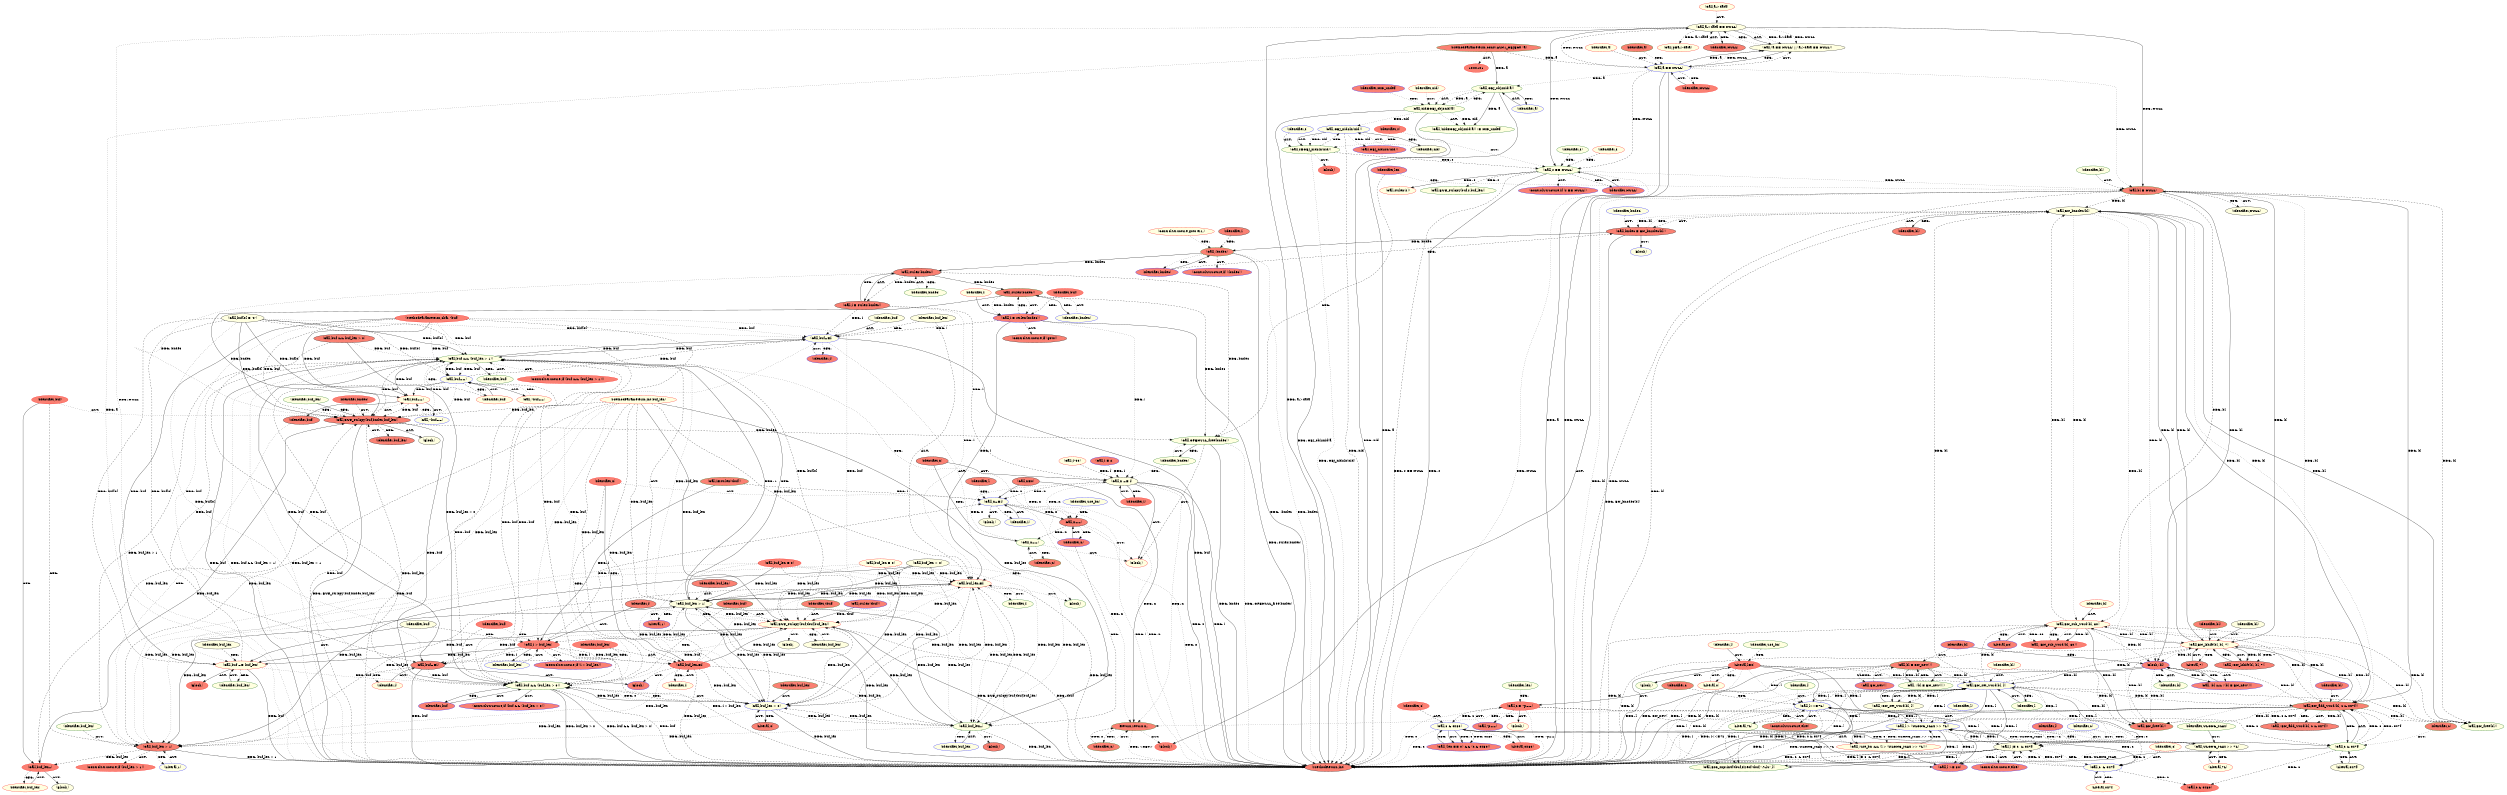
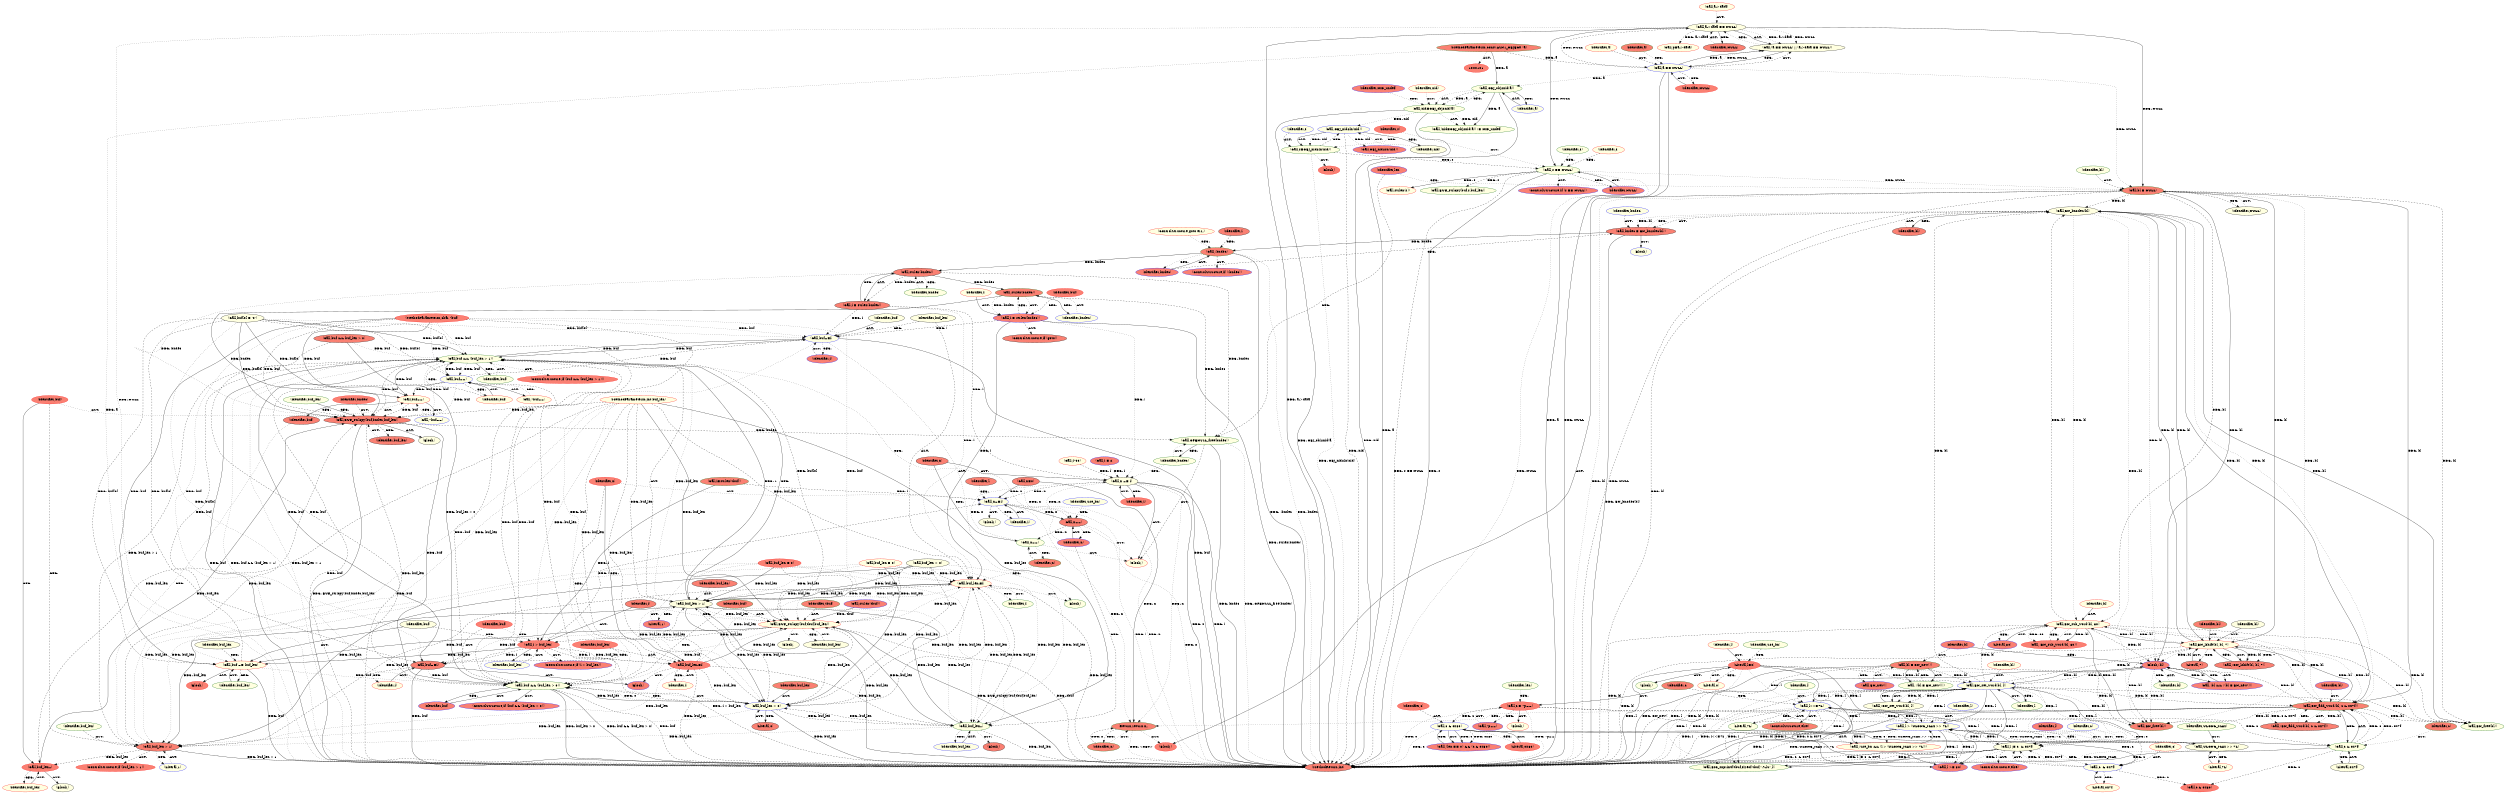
(1633, 134) -> none
(1865, 675) -> (1865, 675)
none -> (2078, 677)
